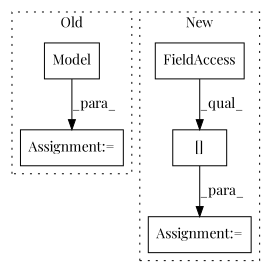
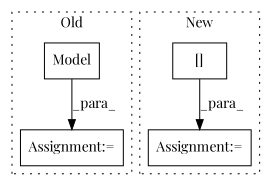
(200, 61) -> none
